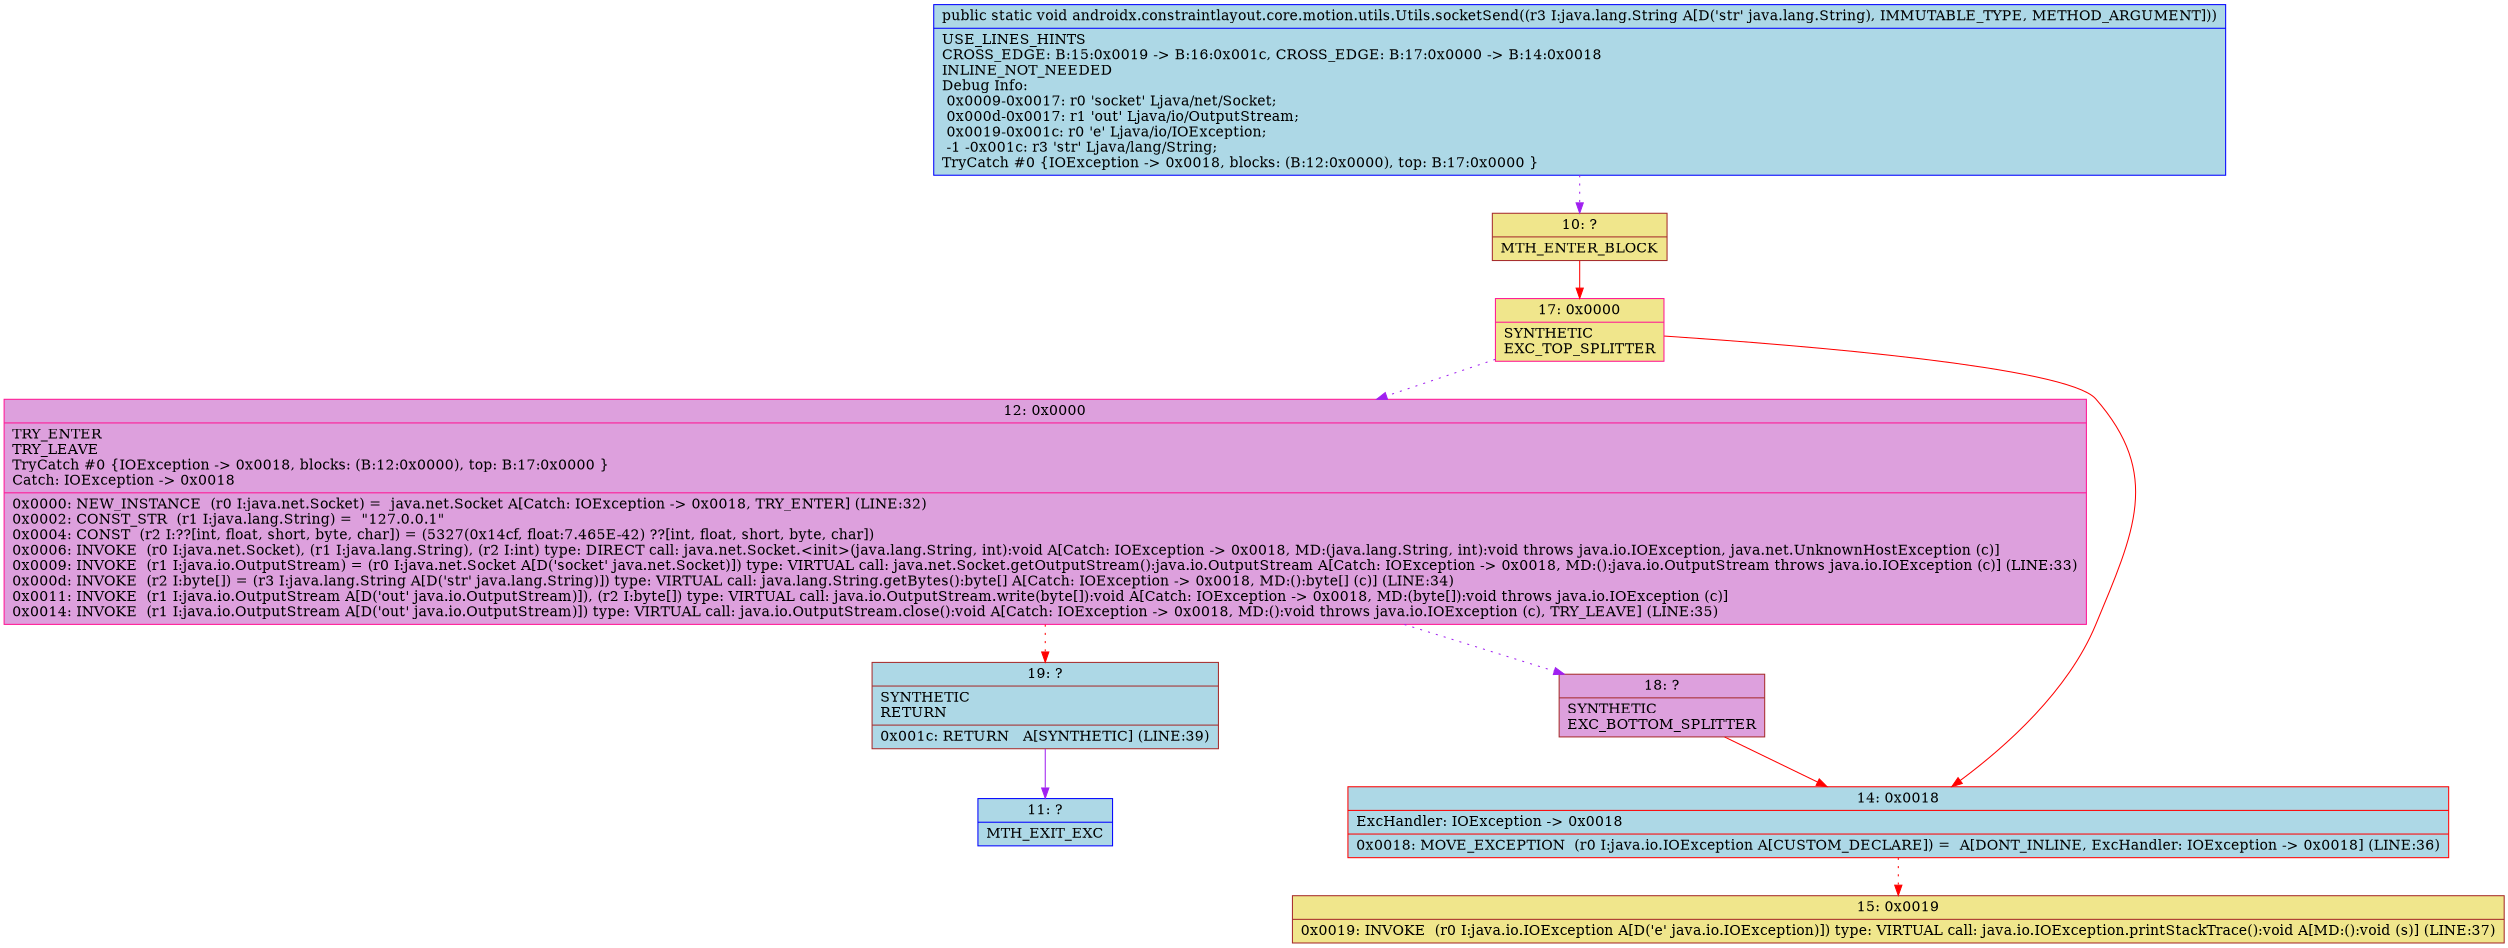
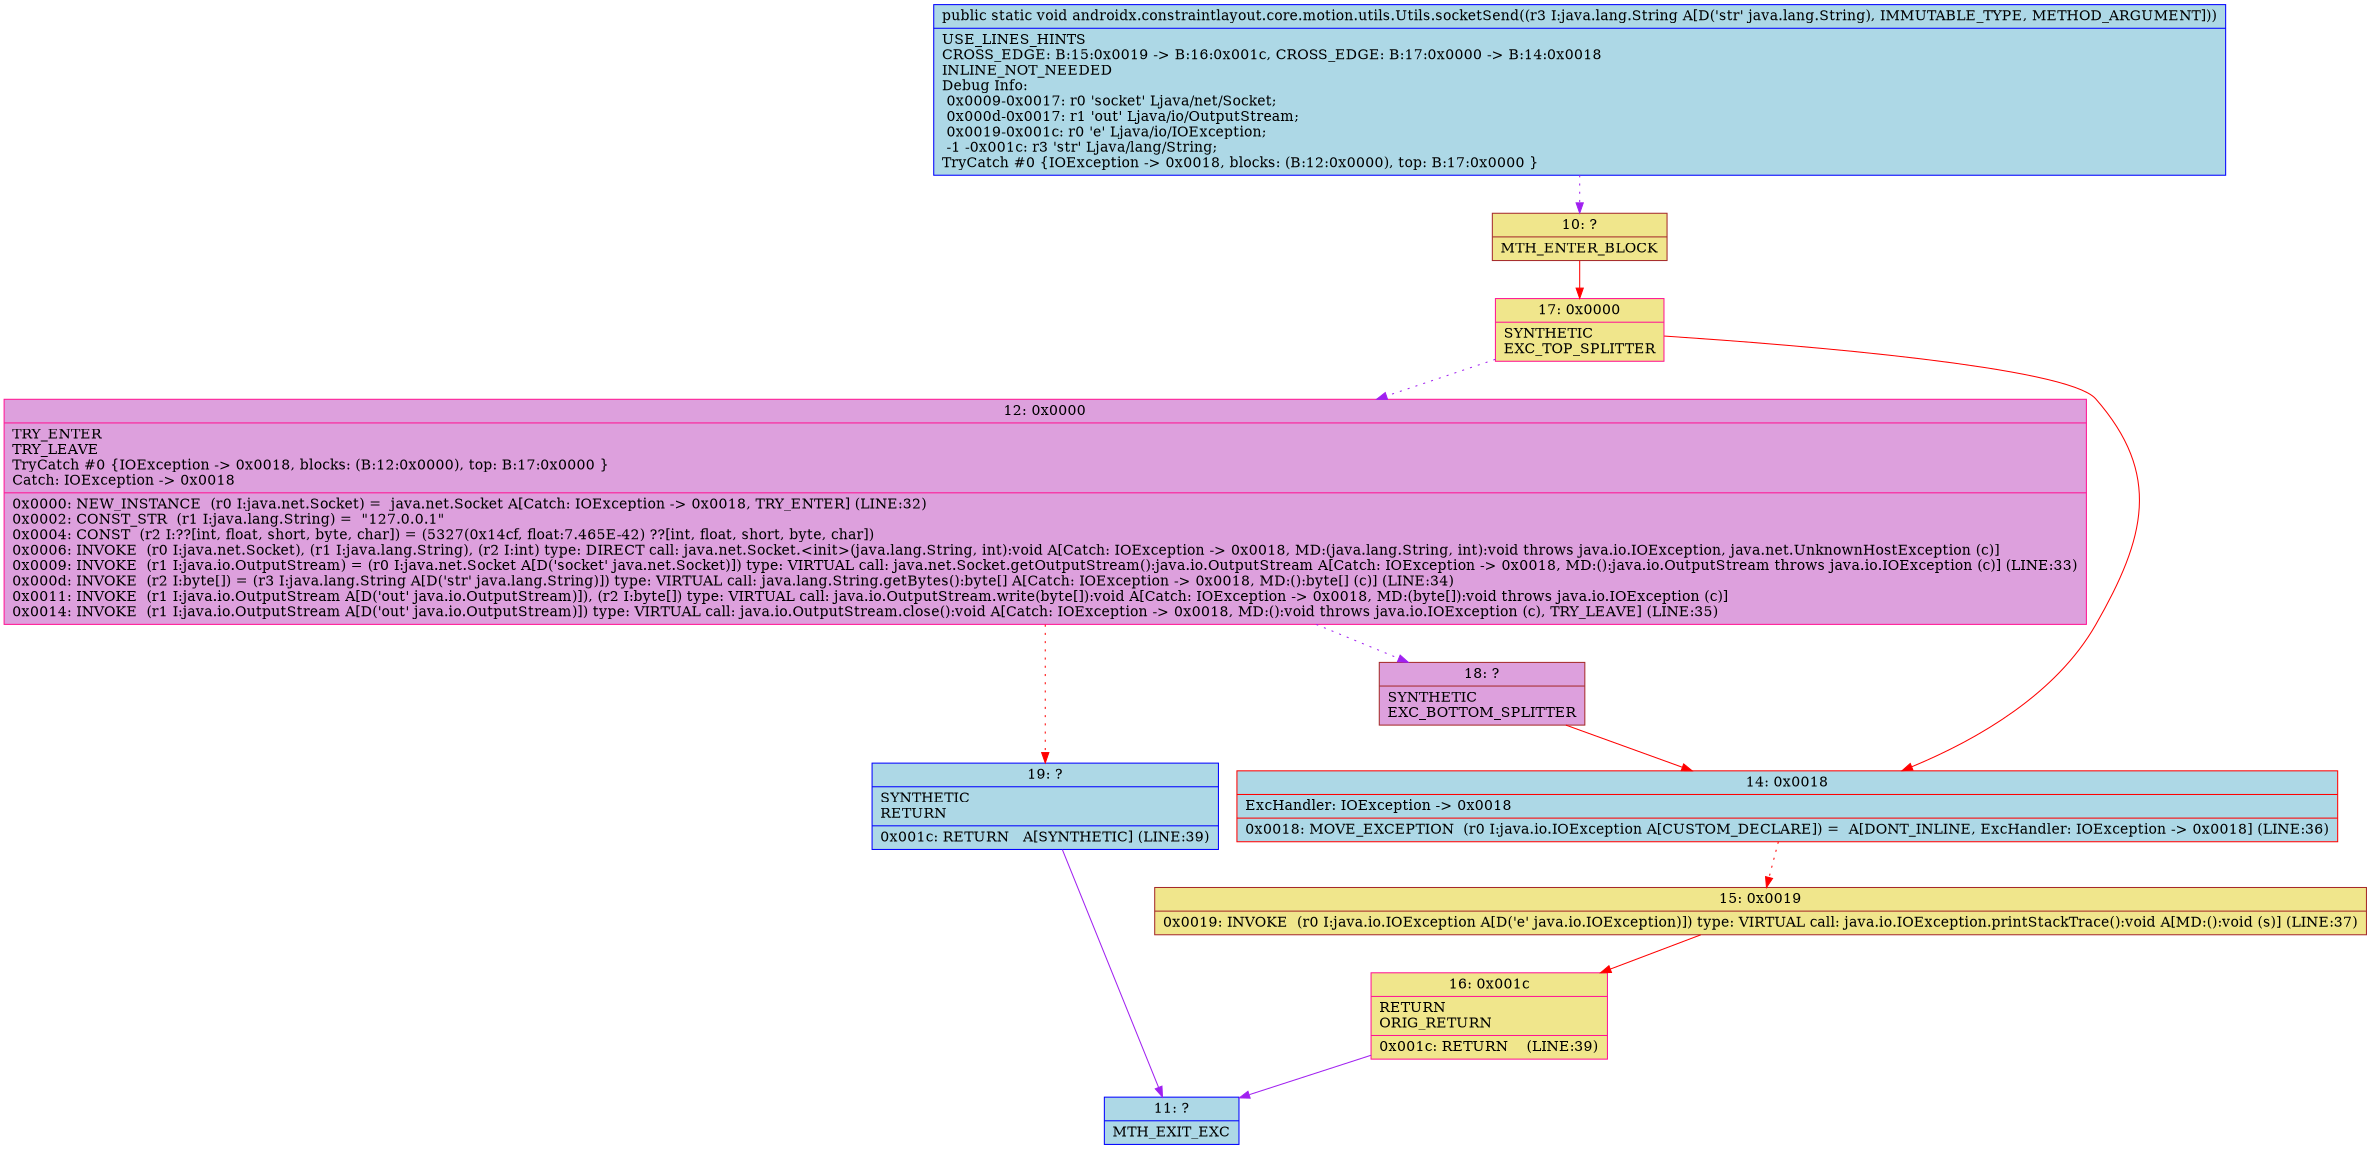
(1045, 706) -> (1045, 806)
none -> (1489, 1016)
